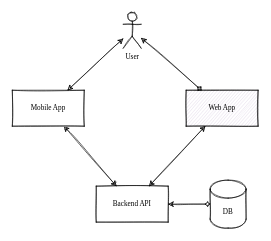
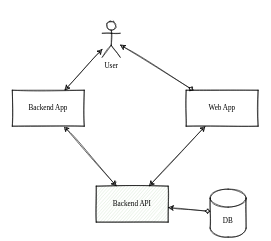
(132, 30) -> (111, 39)
(48, 108) -> (48, 108)
(222, 108) -> (222, 108)
(132, 204) -> (132, 204)
(228, 204) -> (228, 213)
